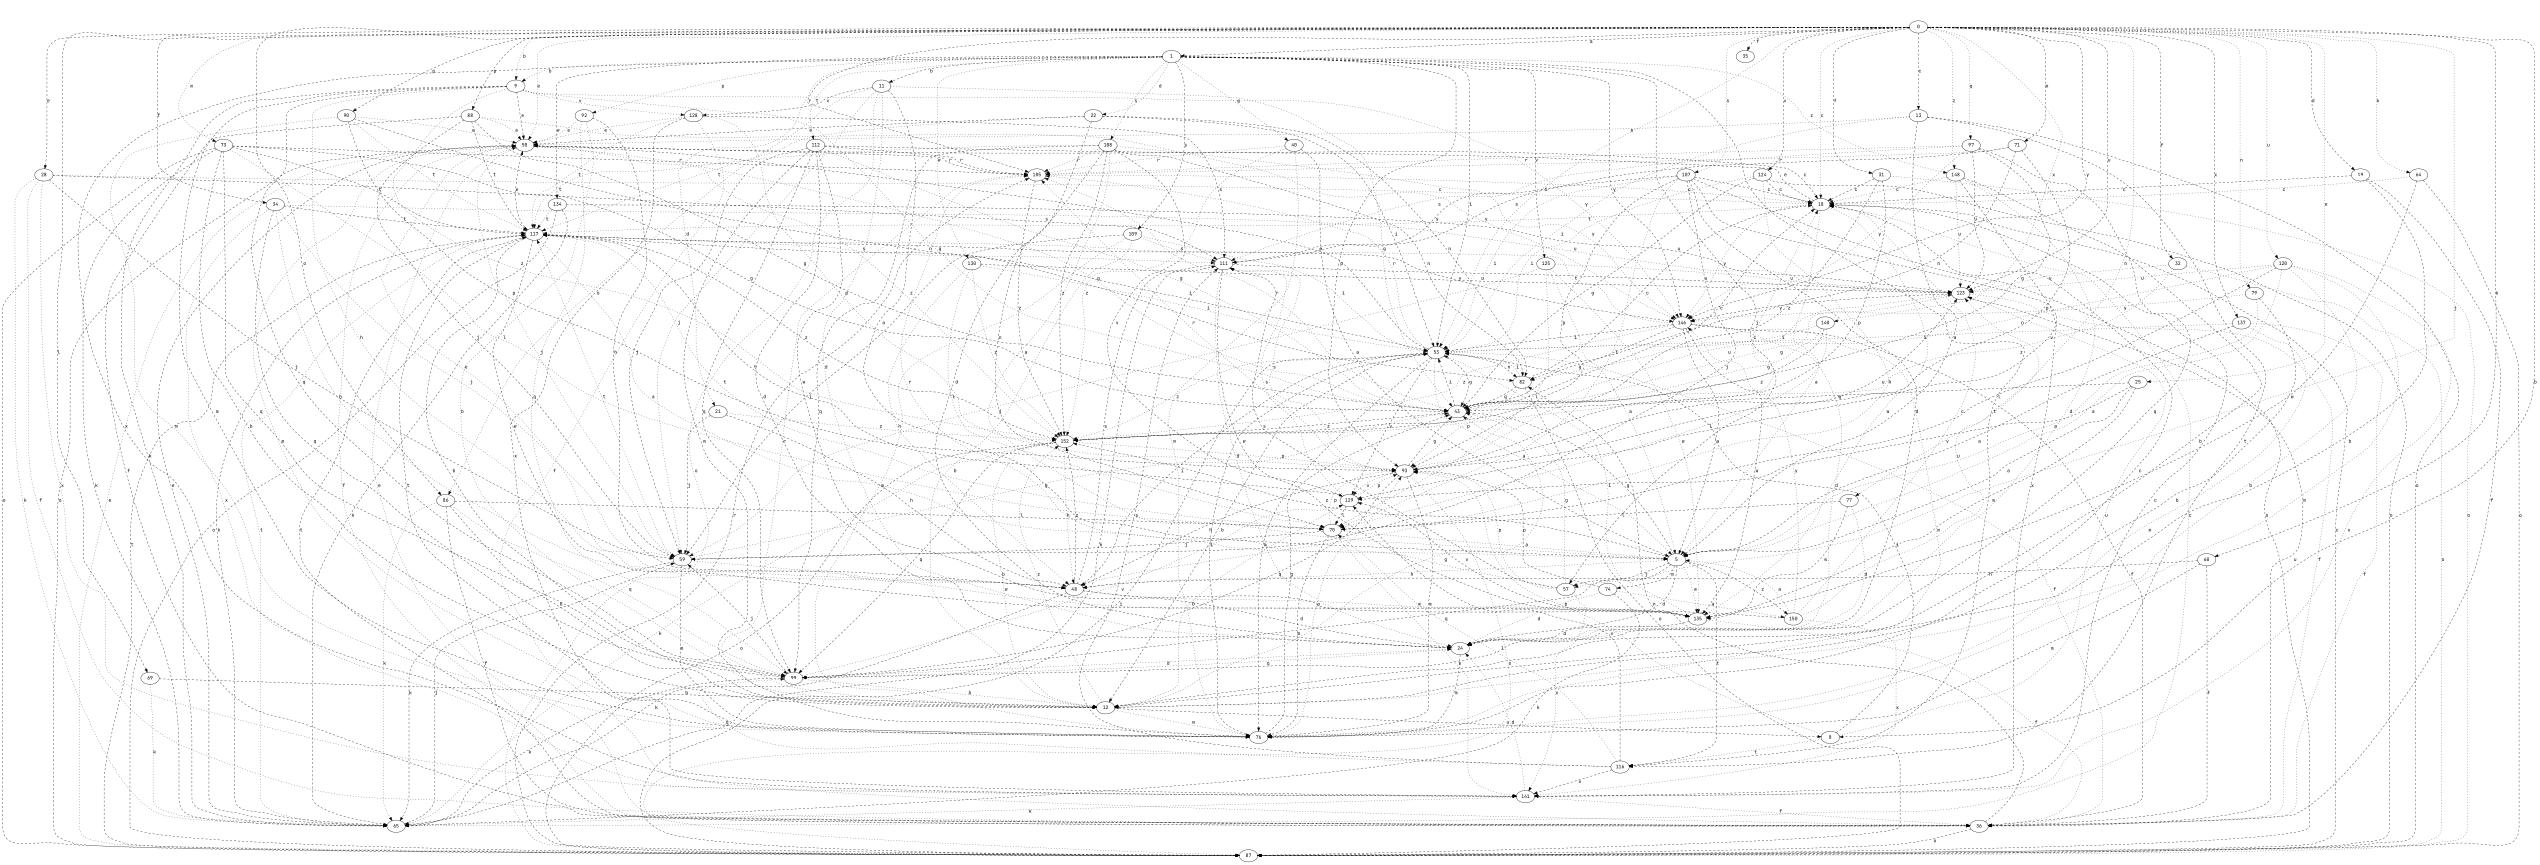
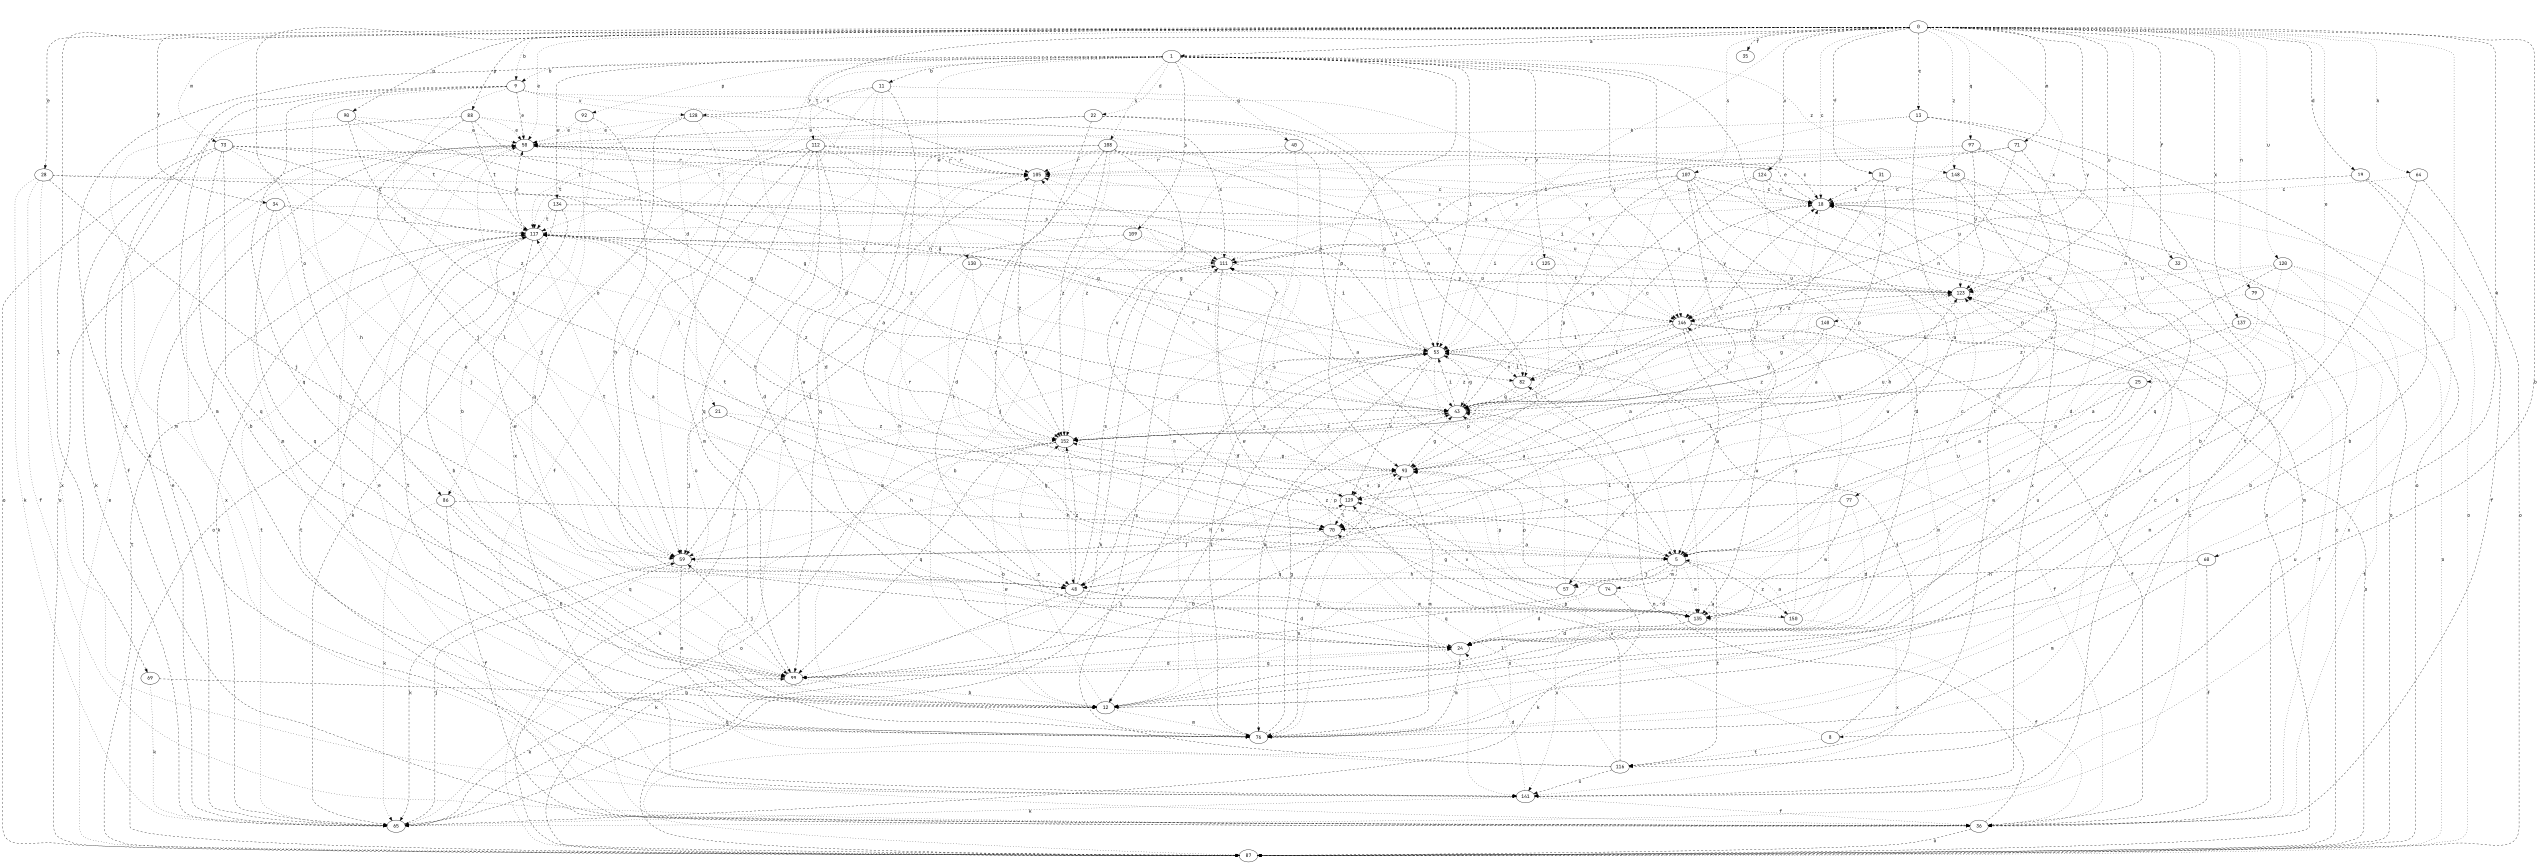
(1484, 724) -> (1713, 633)
(1900, 800) -> (2356, 839)
